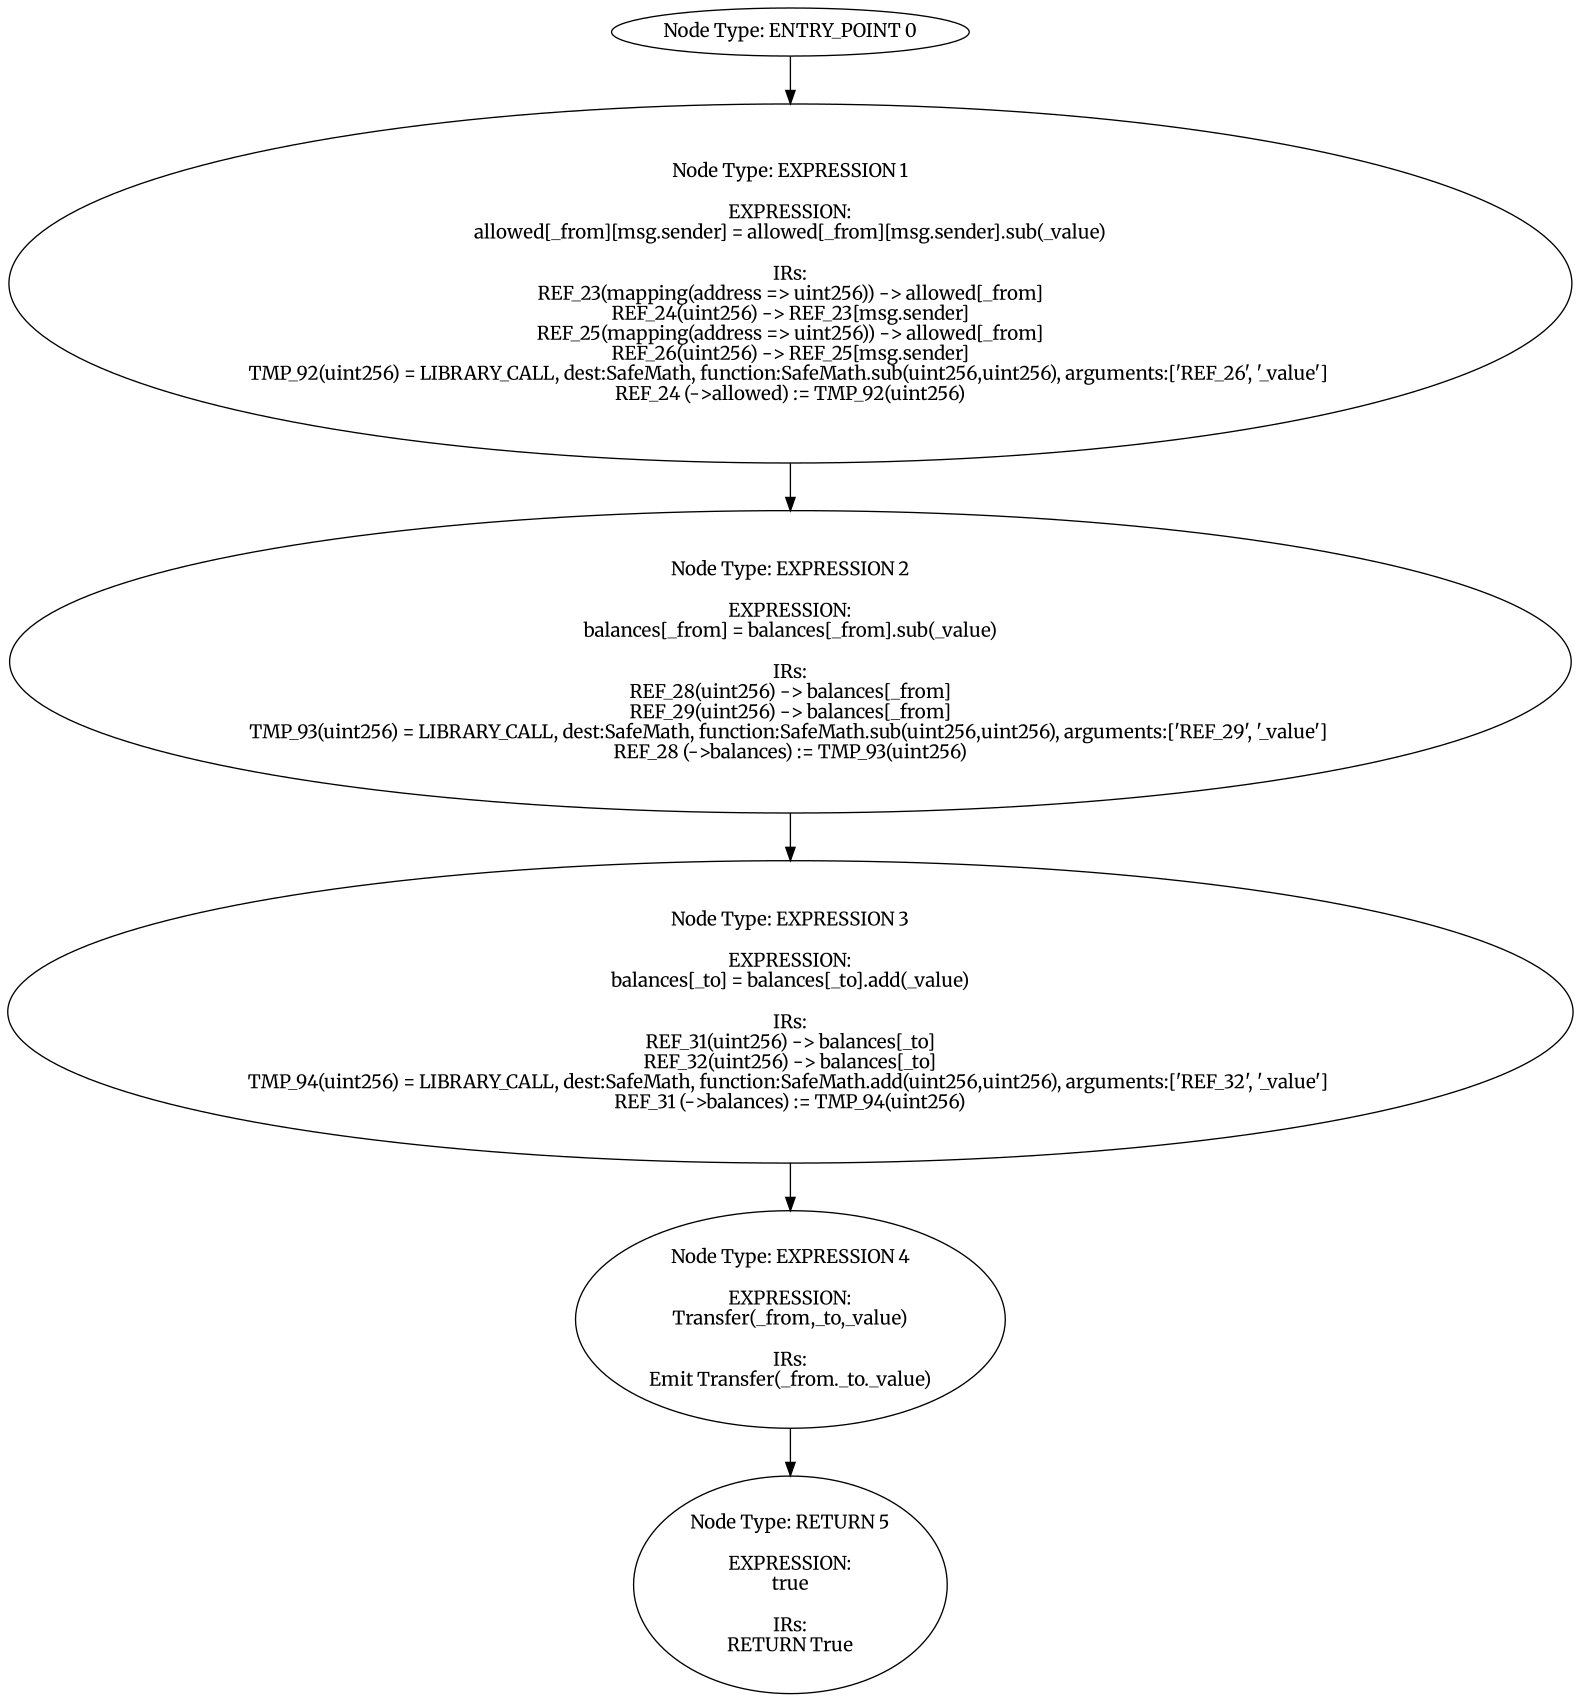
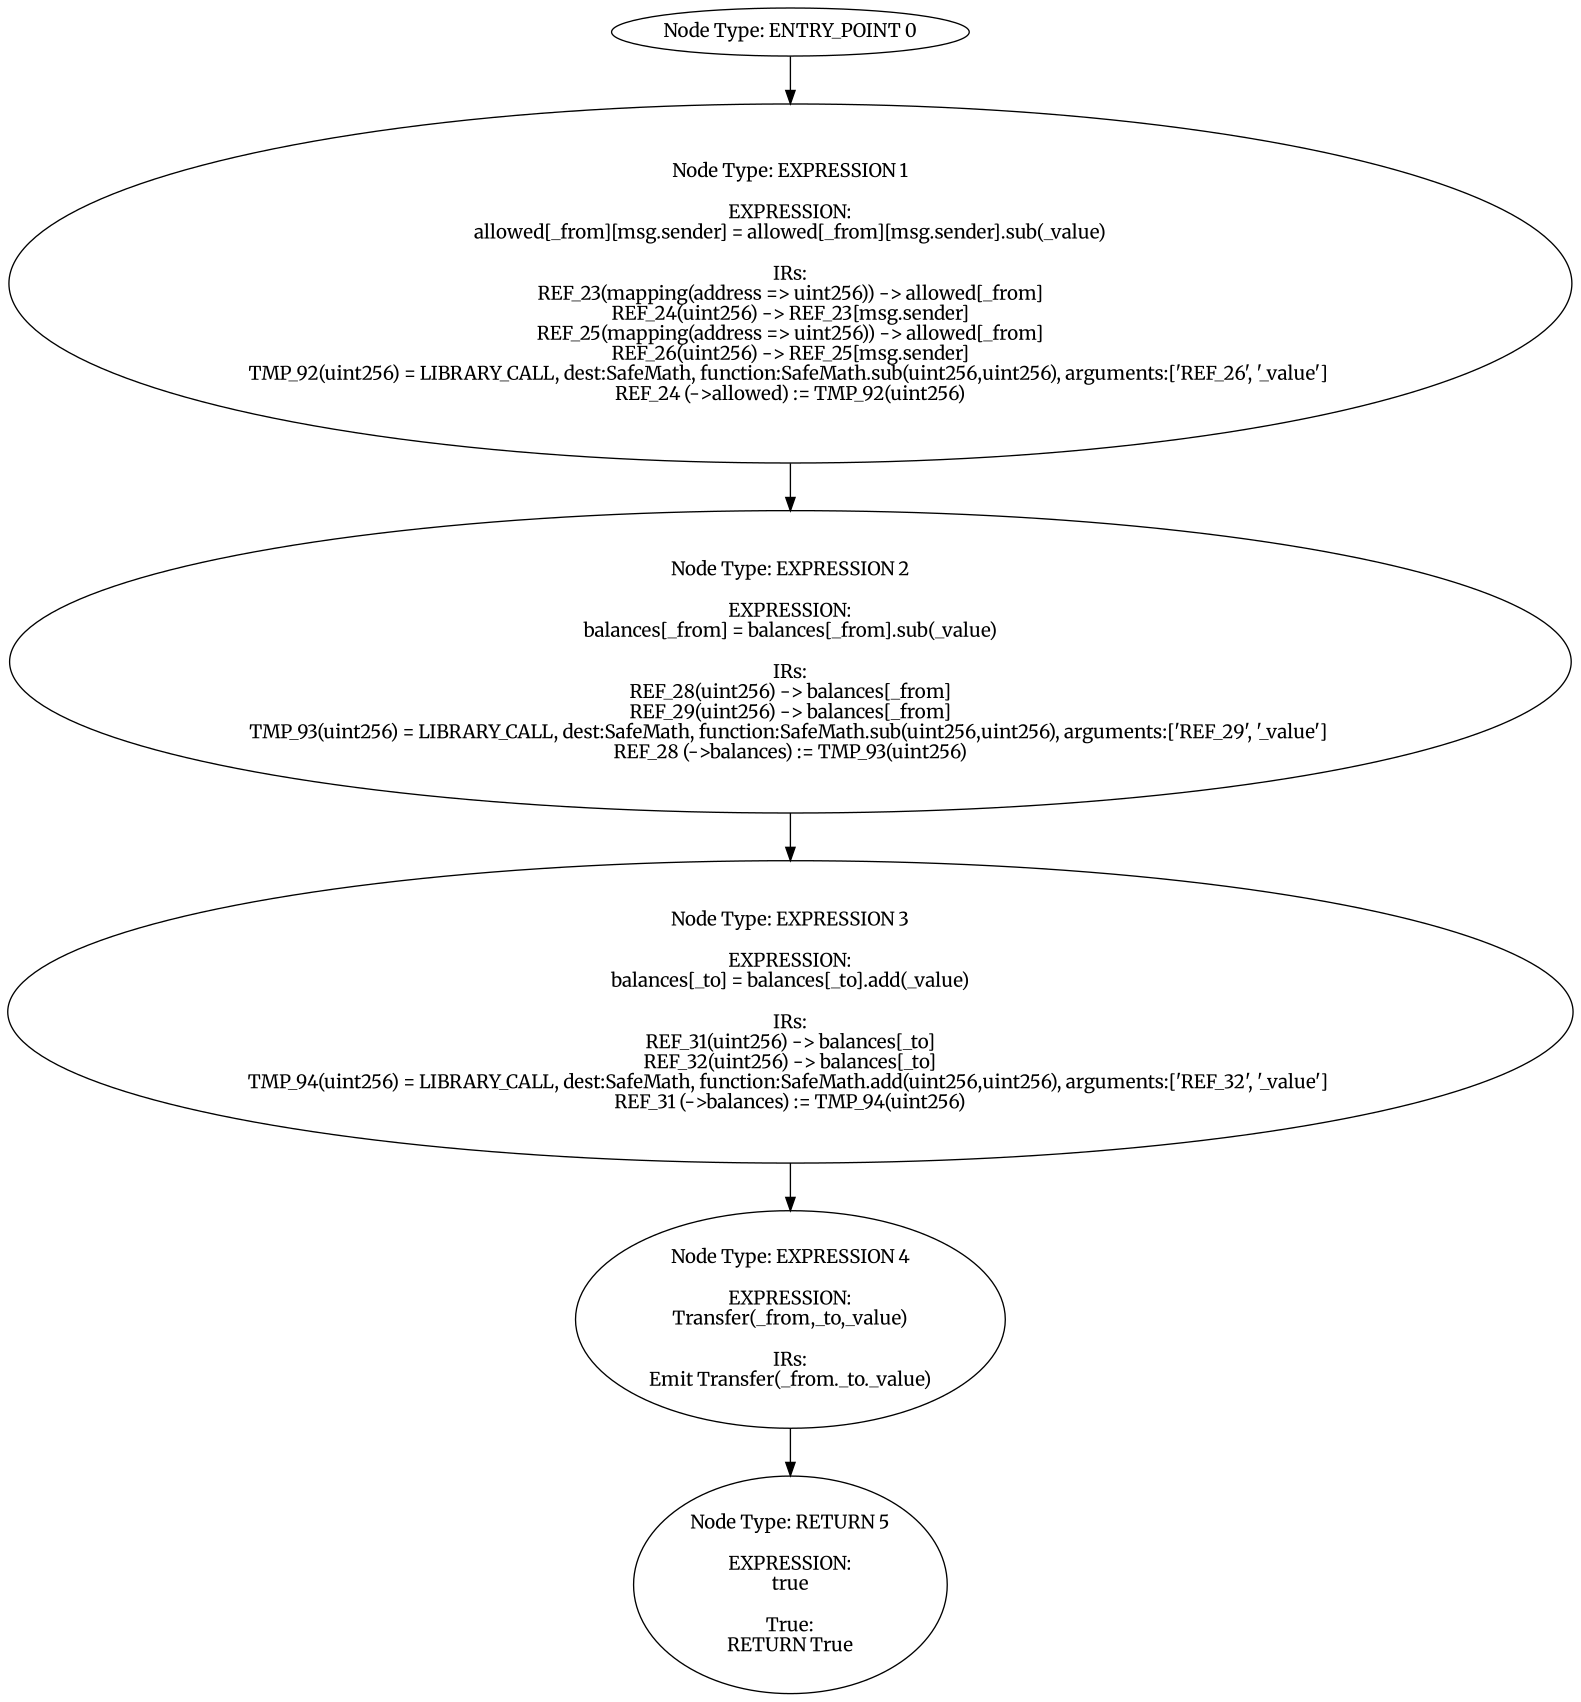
(790, 1585) -> (790, 1585)
